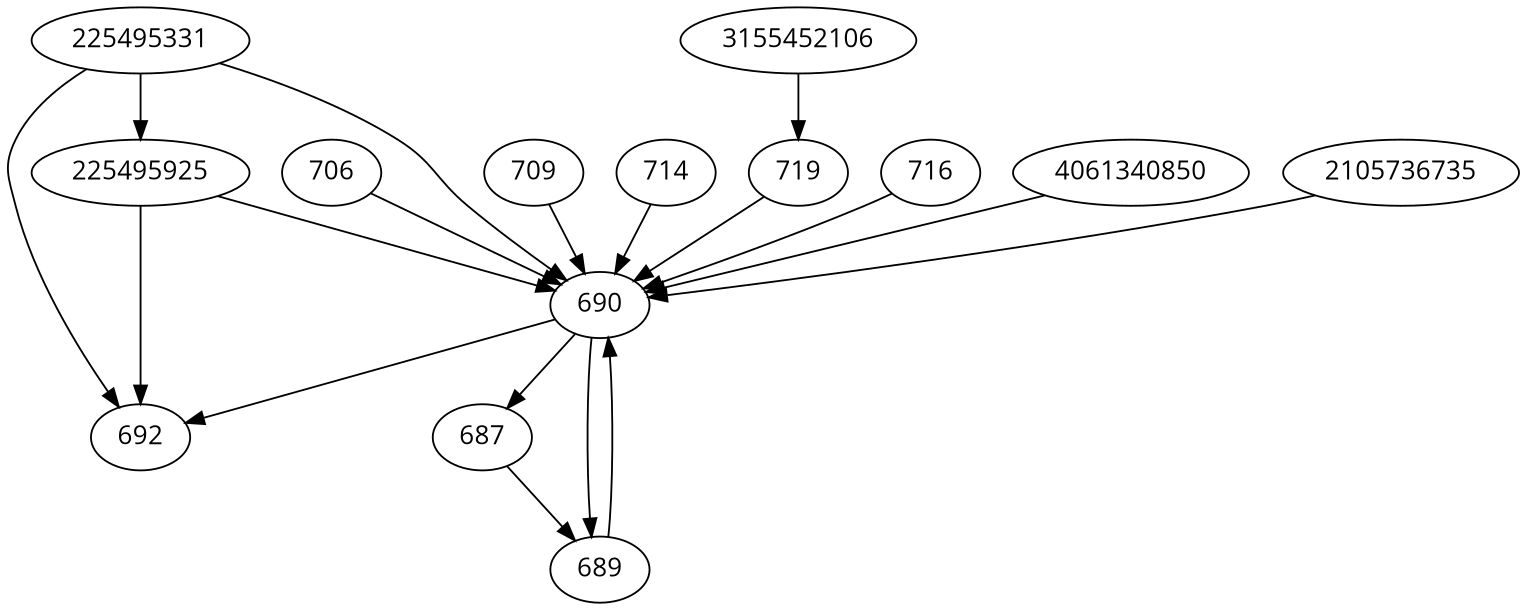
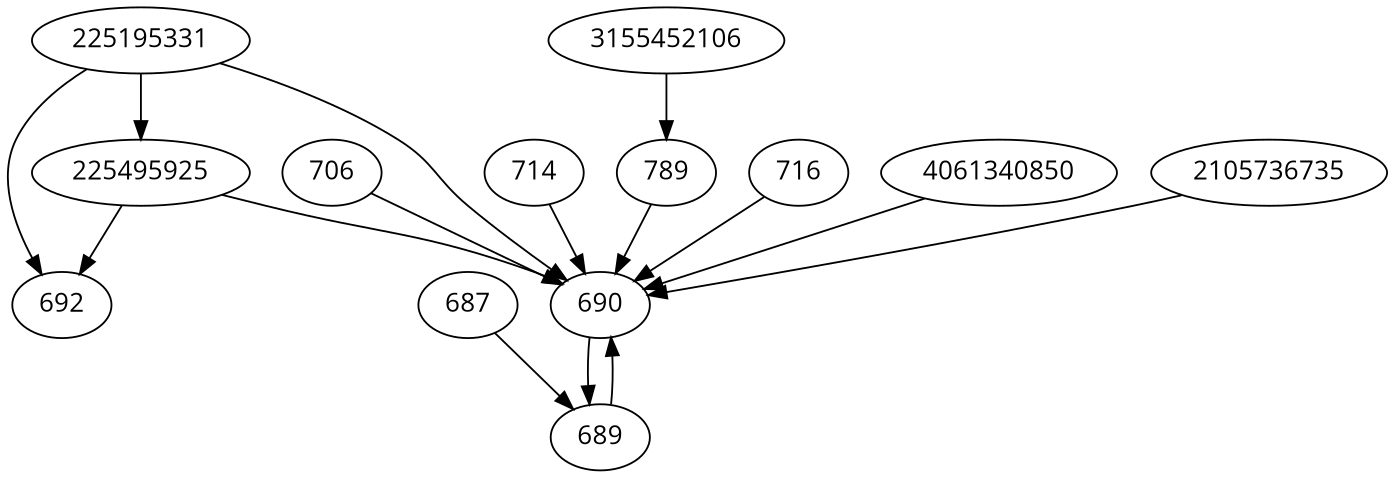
(141, 40) -> (141, 40)
(534, 173) -> none
(798, 173) -> (666, 173)
(547, 364) -> none
(379, 369) -> none
